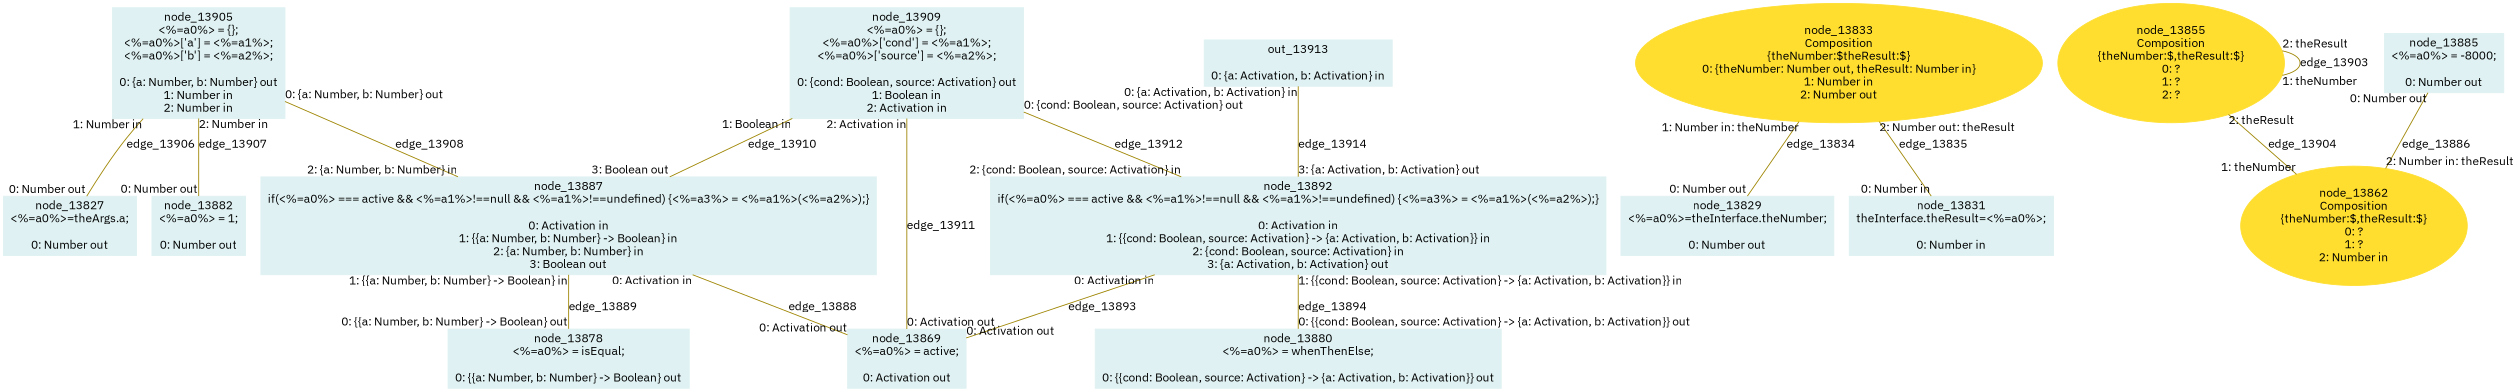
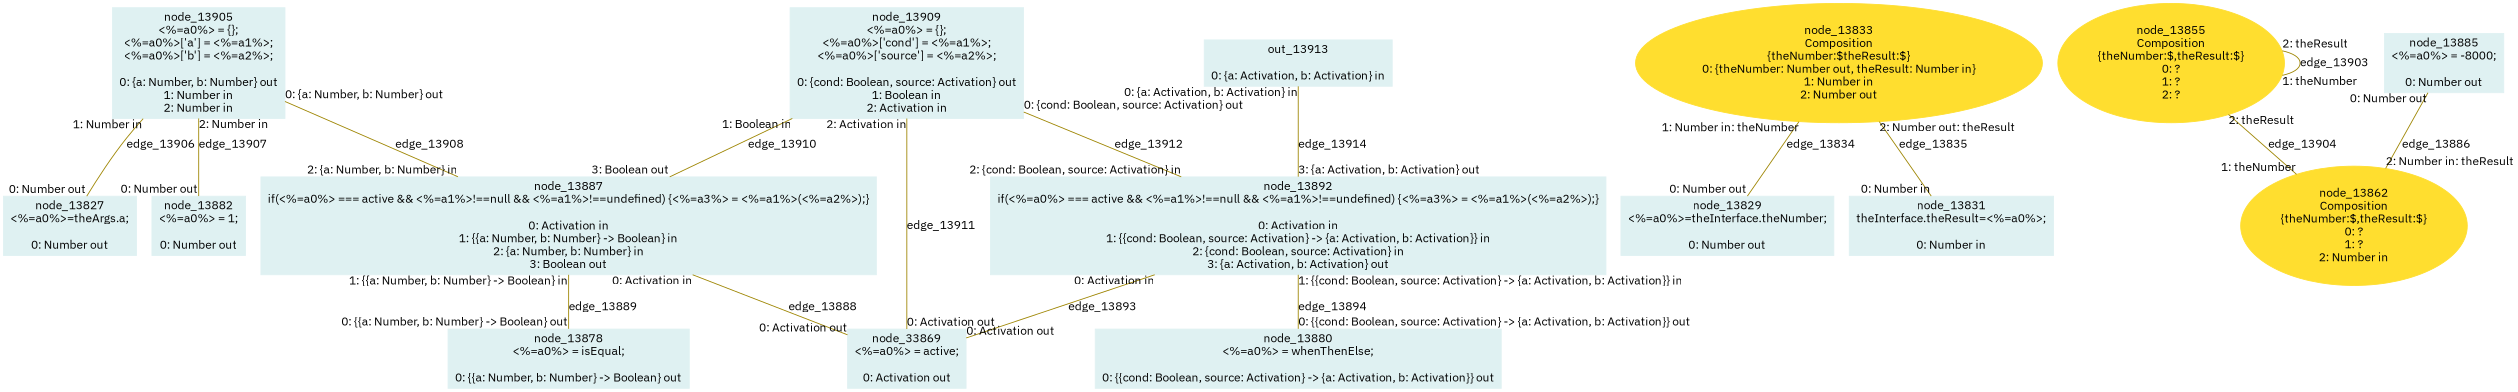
(907, 359) -> (907, 359)
